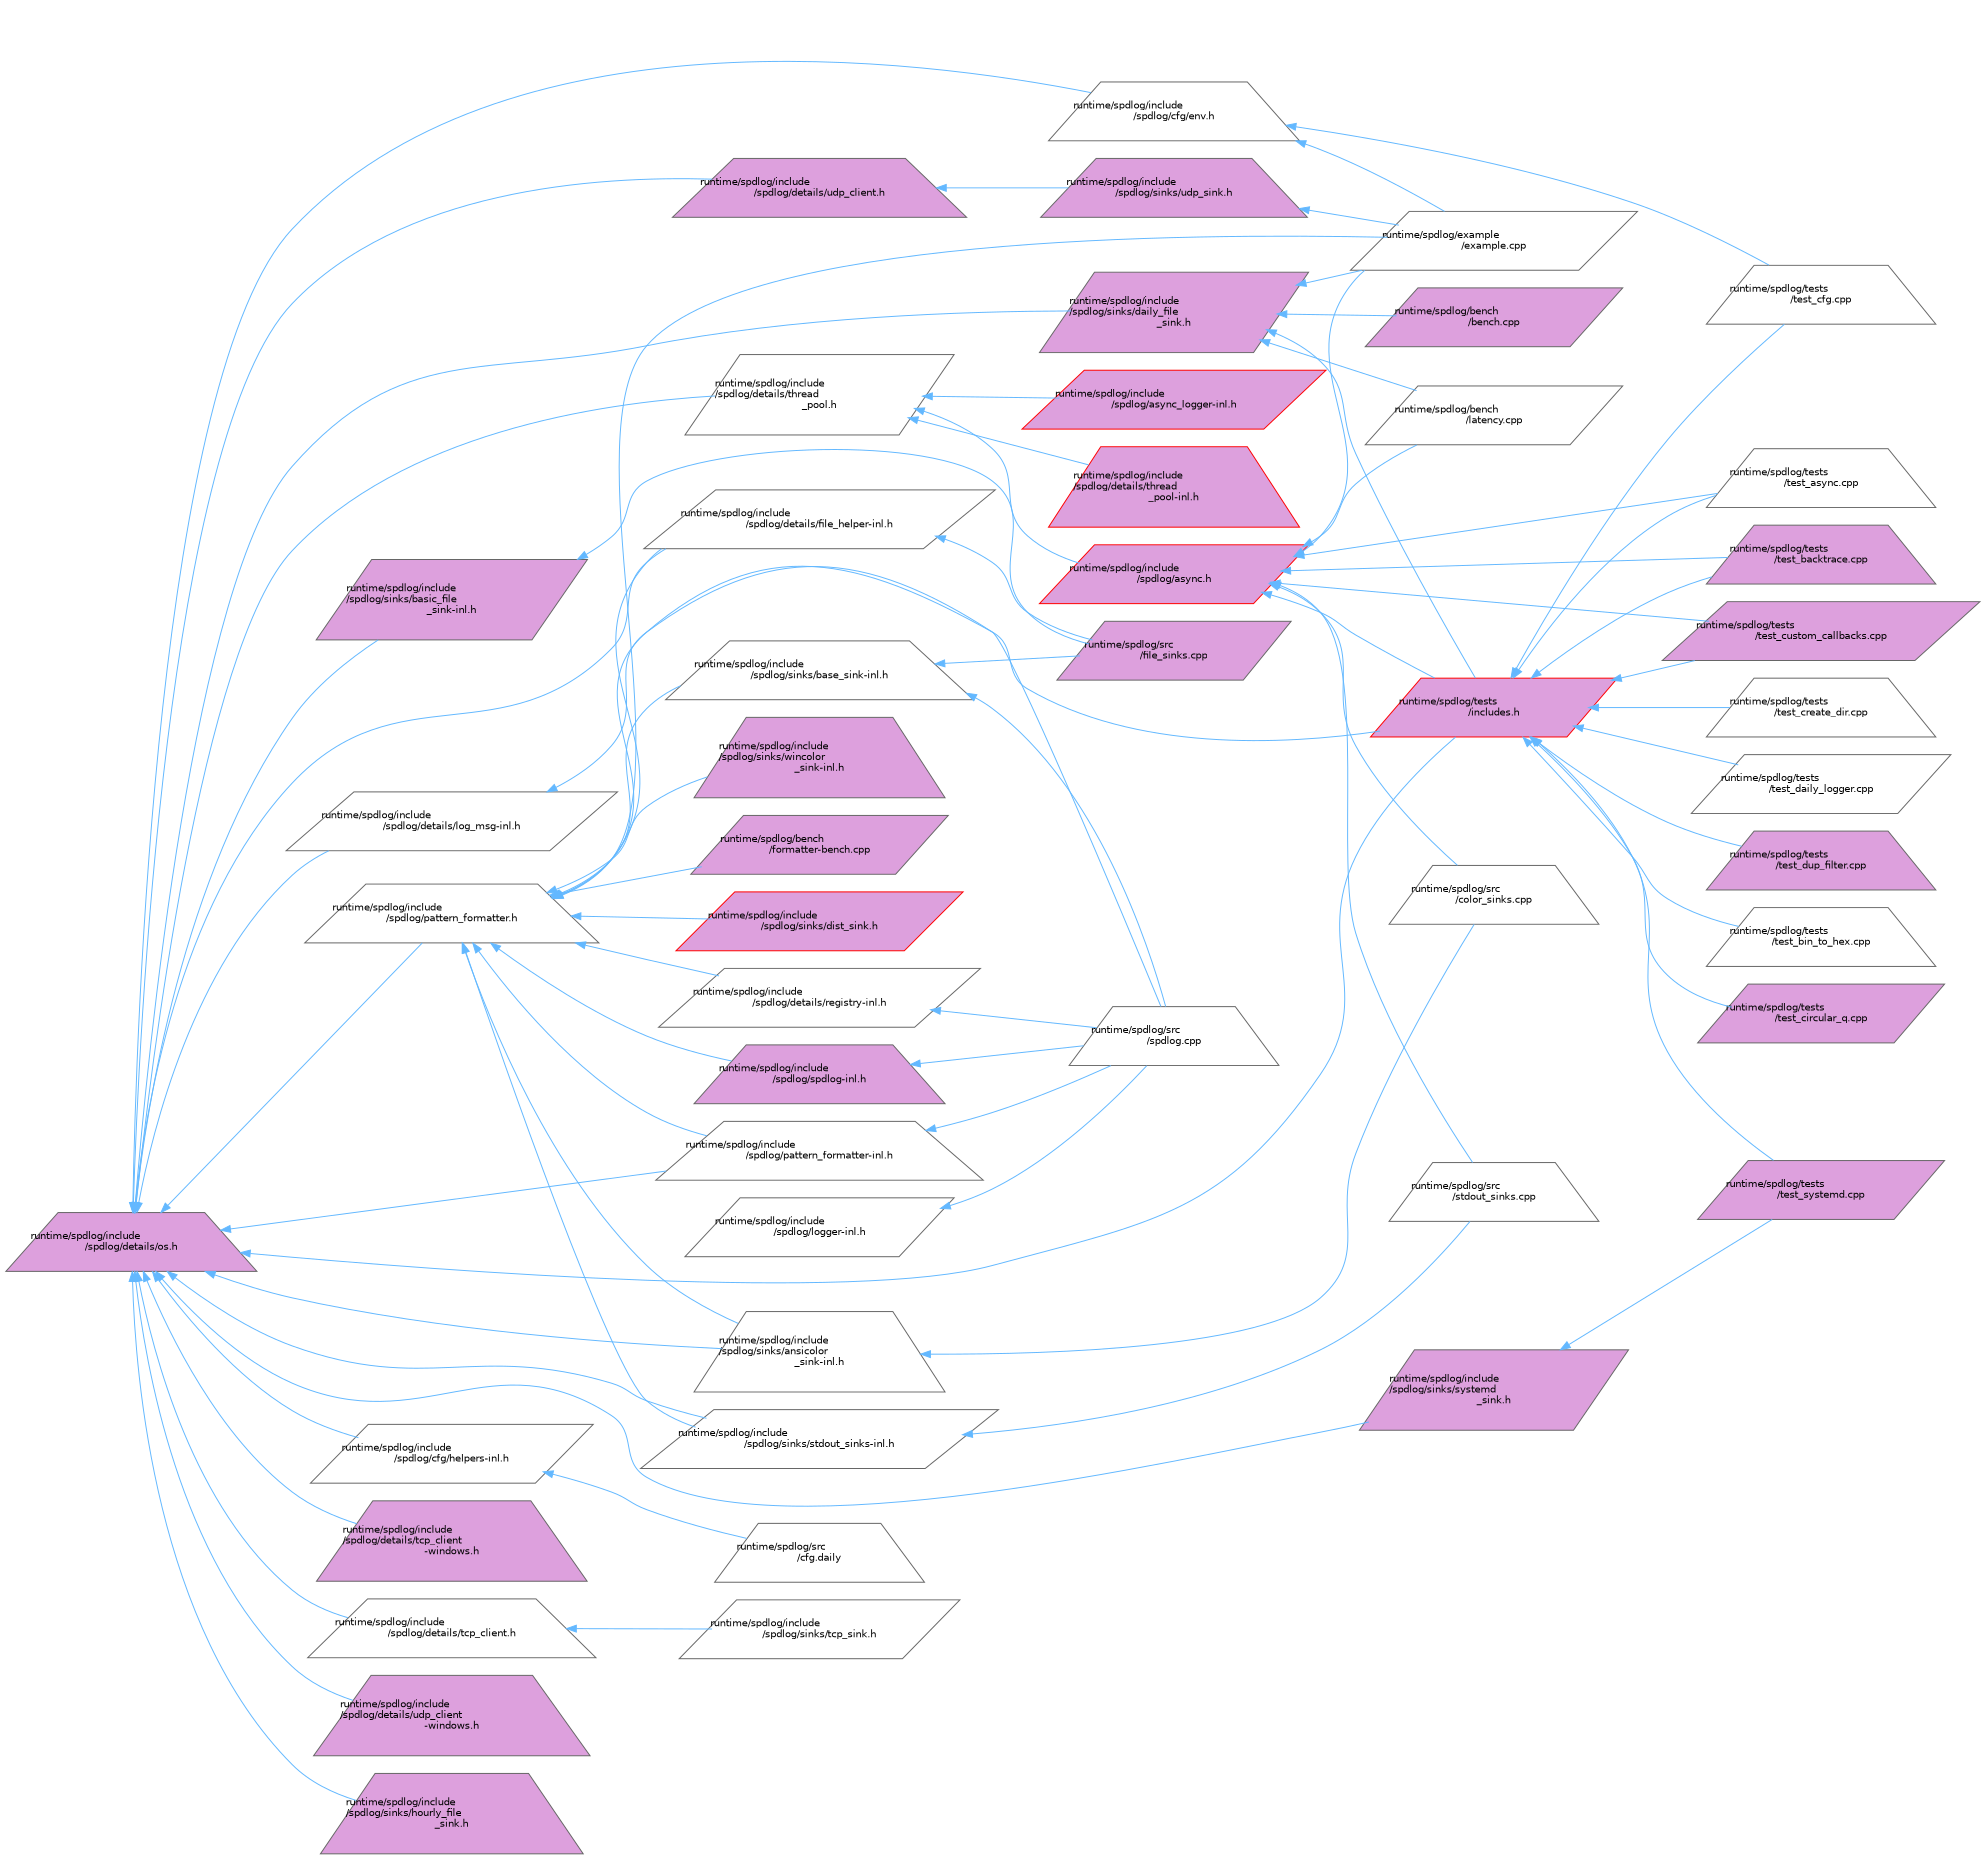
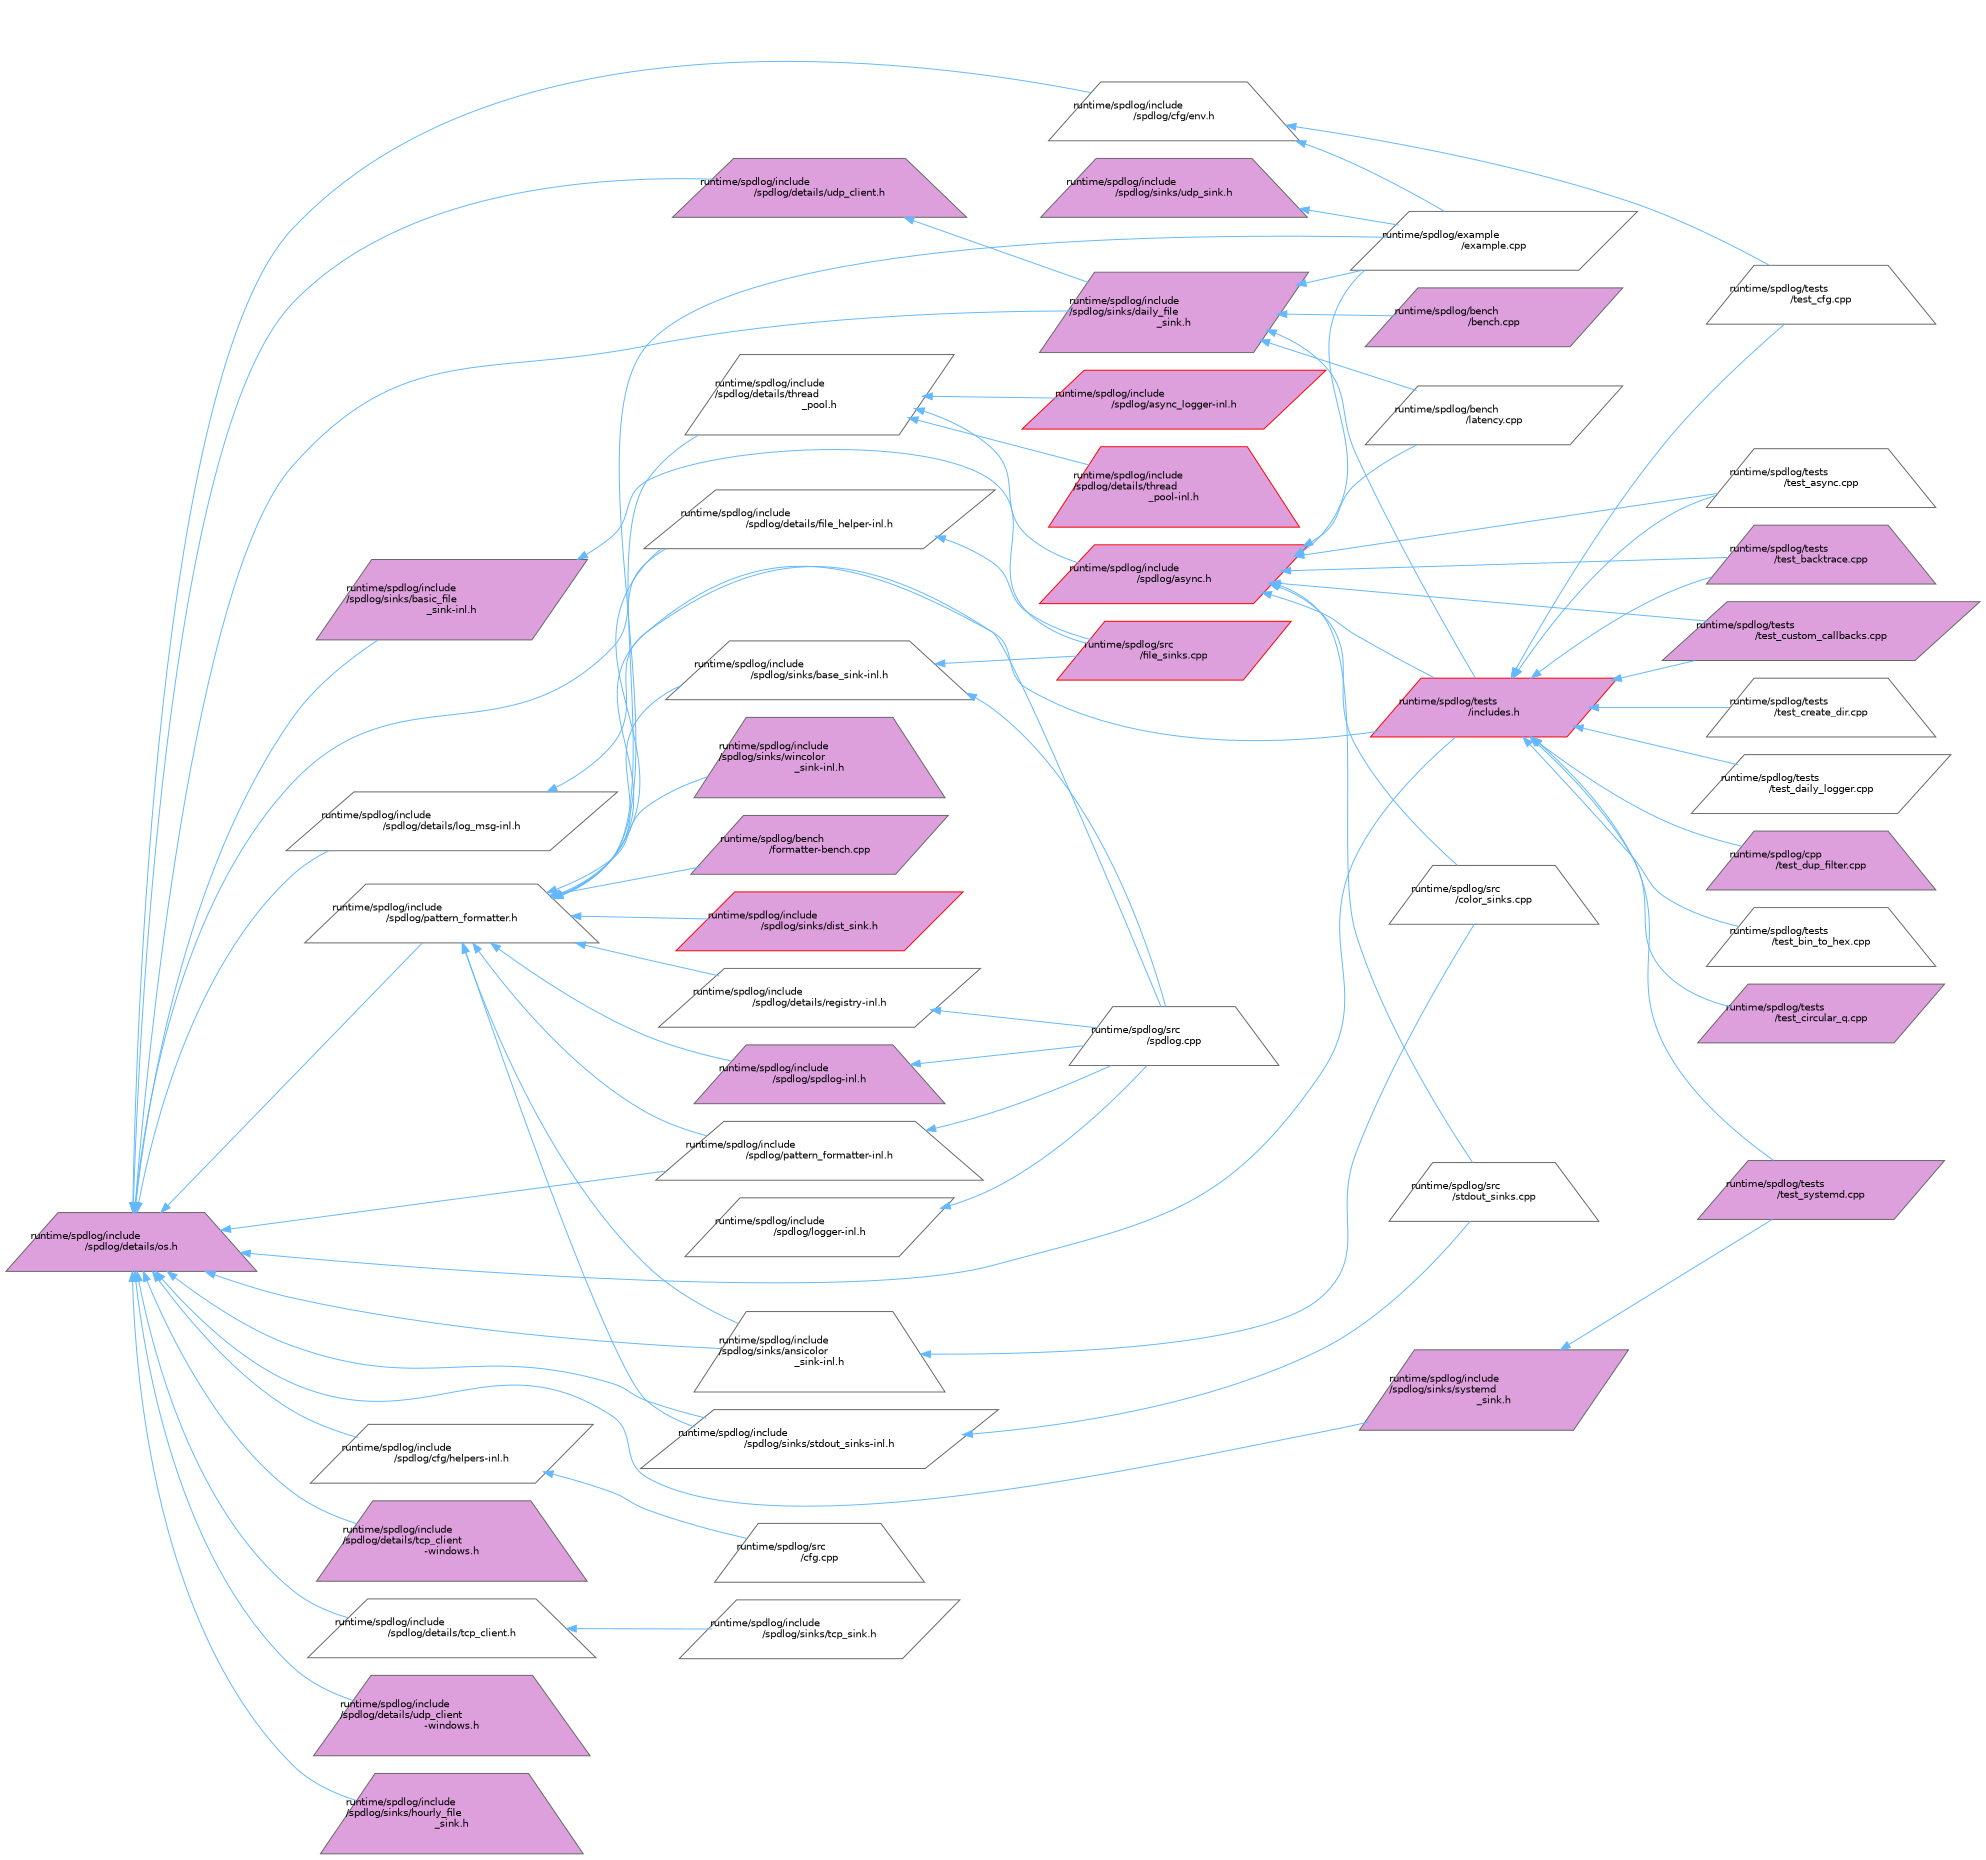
(1007, 188) -> (1006, 253)
(243, 646) -> (630, 551)
(1174, 651) -> (1174, 651)
(1821, 861) -> (1821, 861)
(820, 1553) -> (820, 1553)
